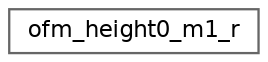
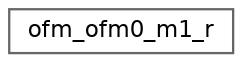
(134, 31) -> (121, 31)
